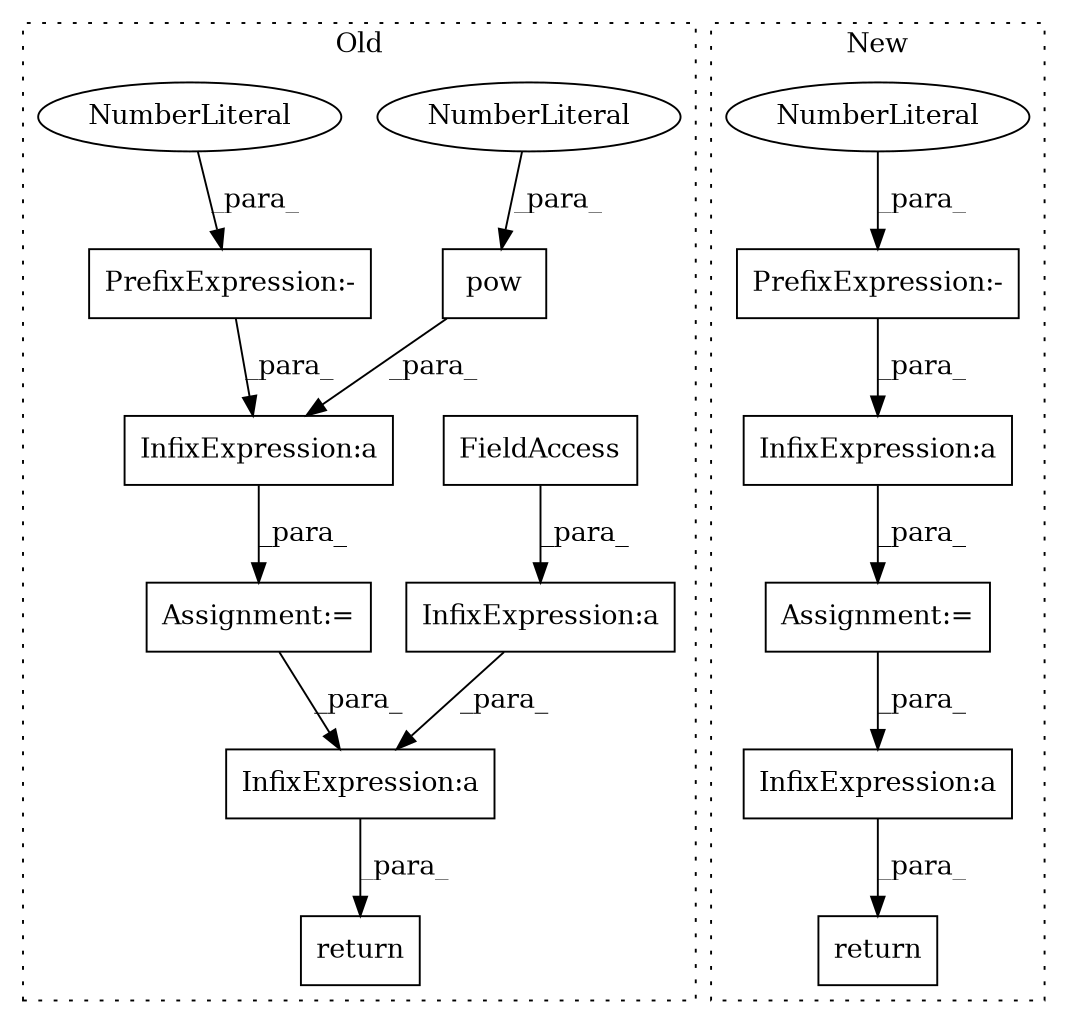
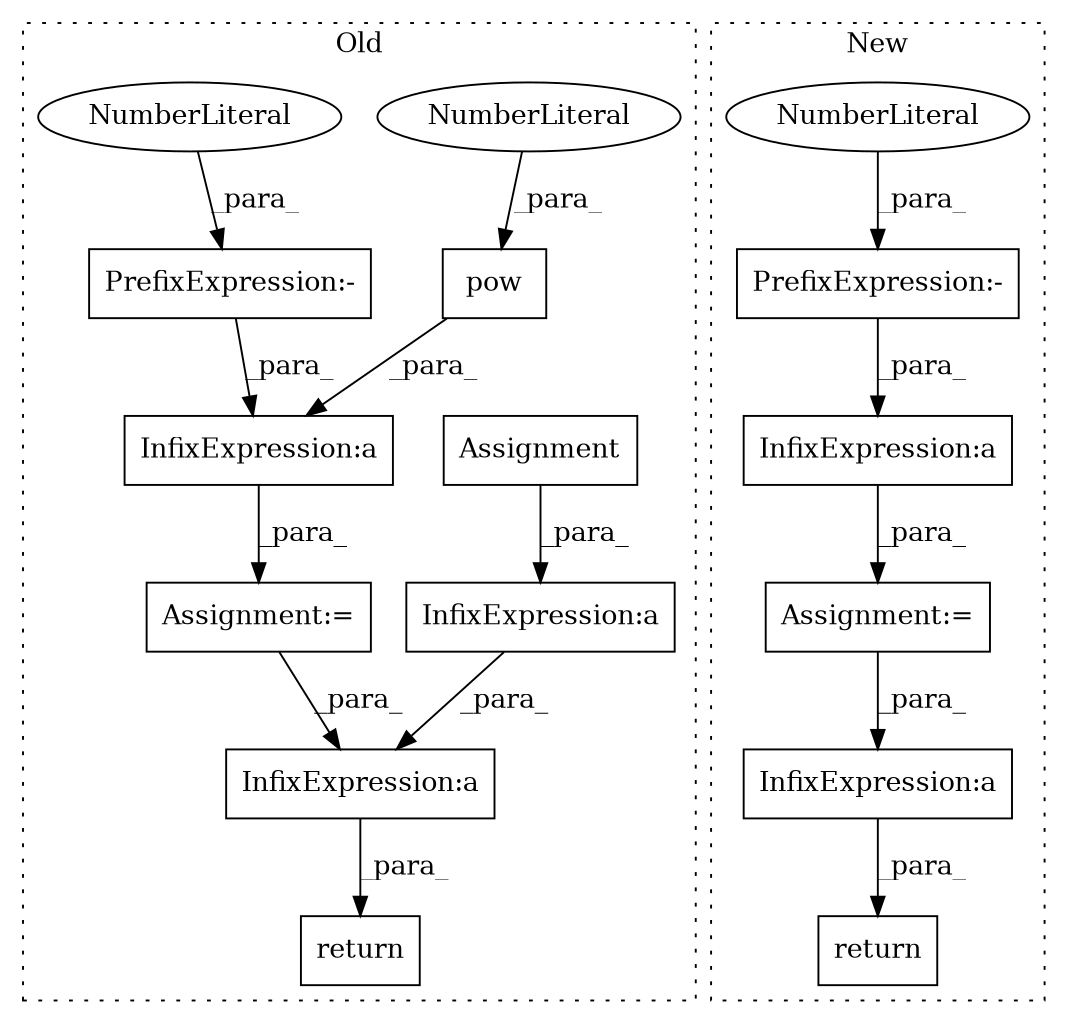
(540, 450) -> (540, 450)
